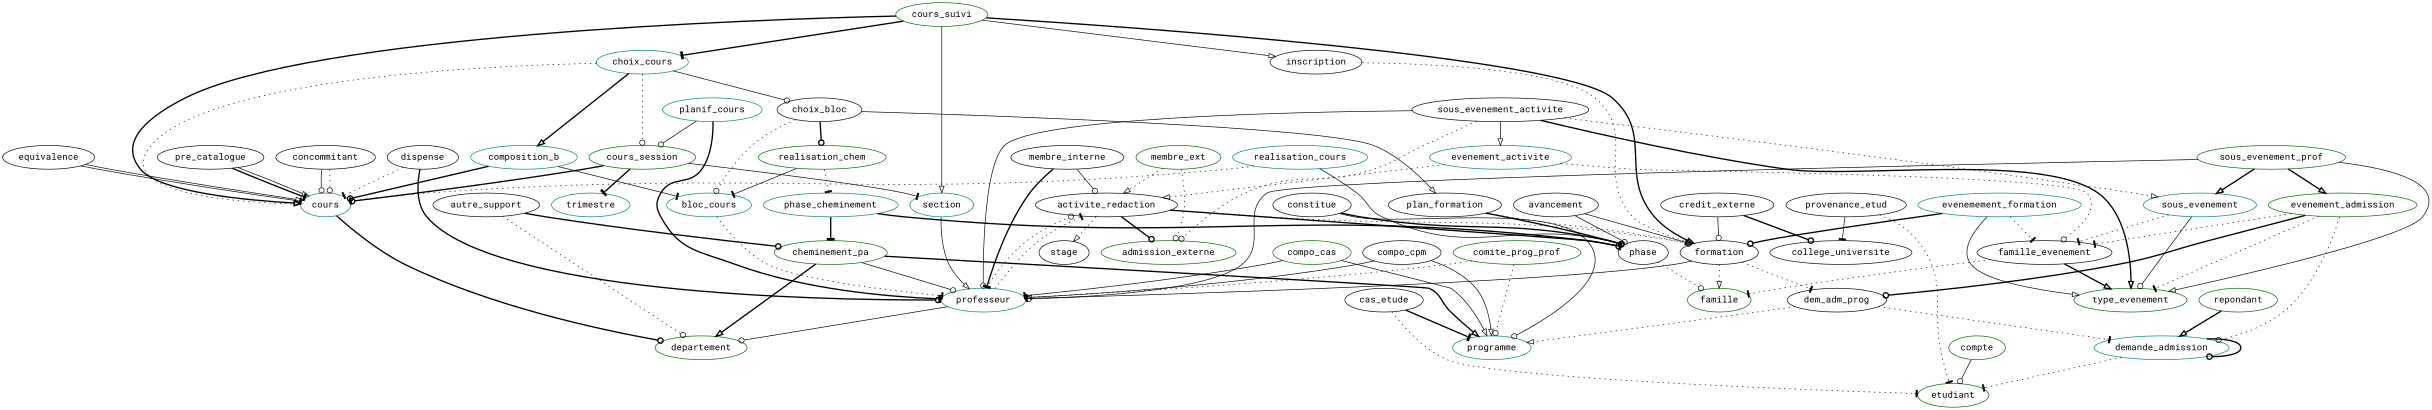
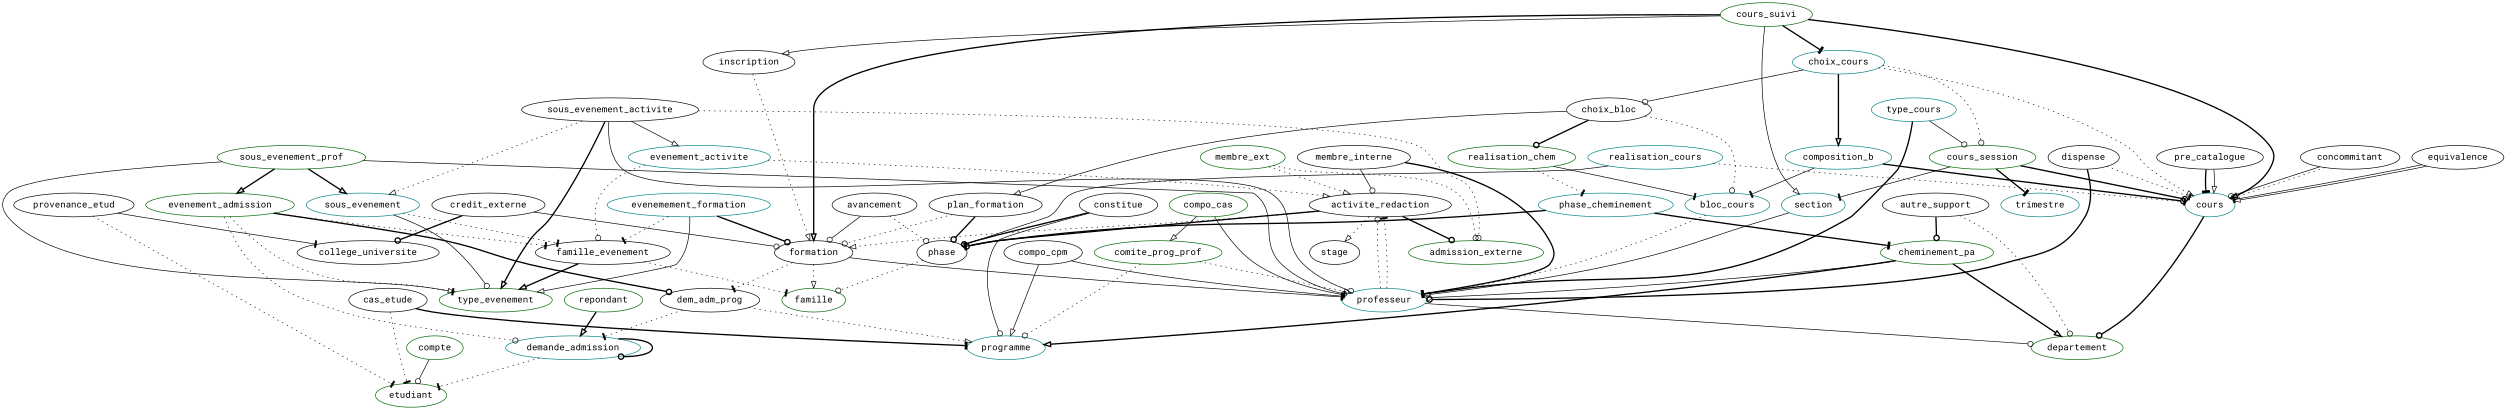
(712, 110) -> (1914, 110)
(1589, 223) -> (910, 230)
(1418, 280) -> (1182, 230)
